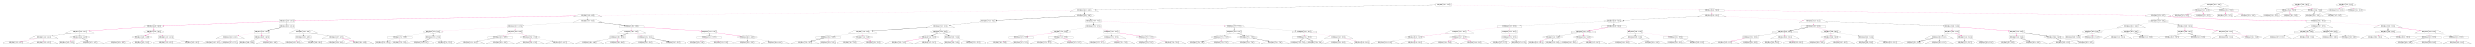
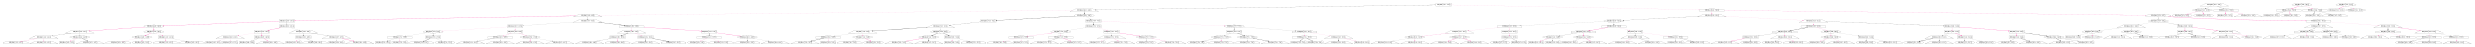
(275, 29) -> (275, 29)
